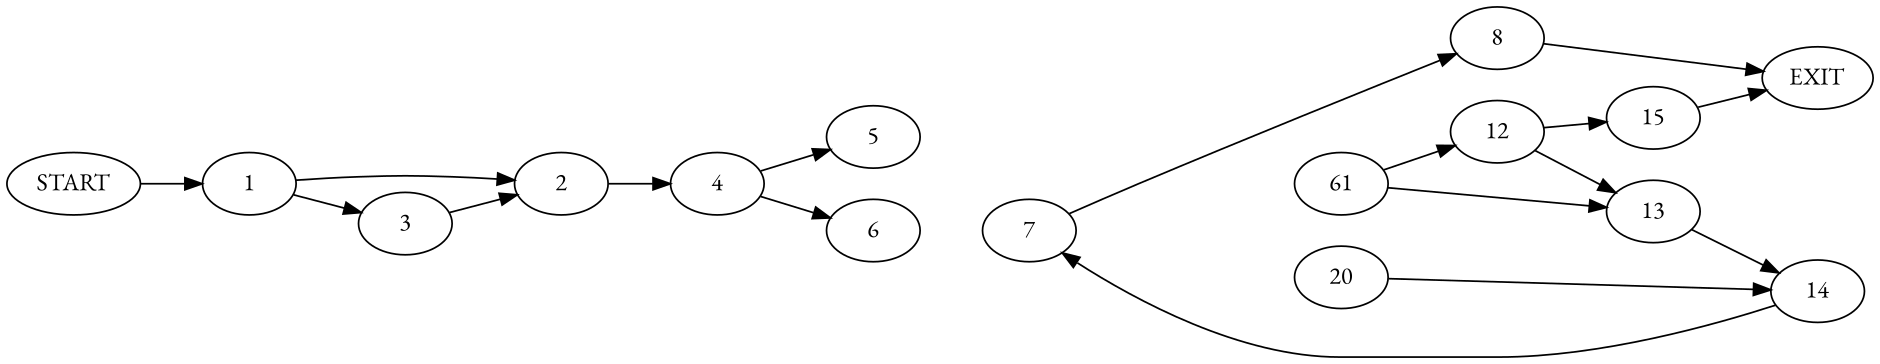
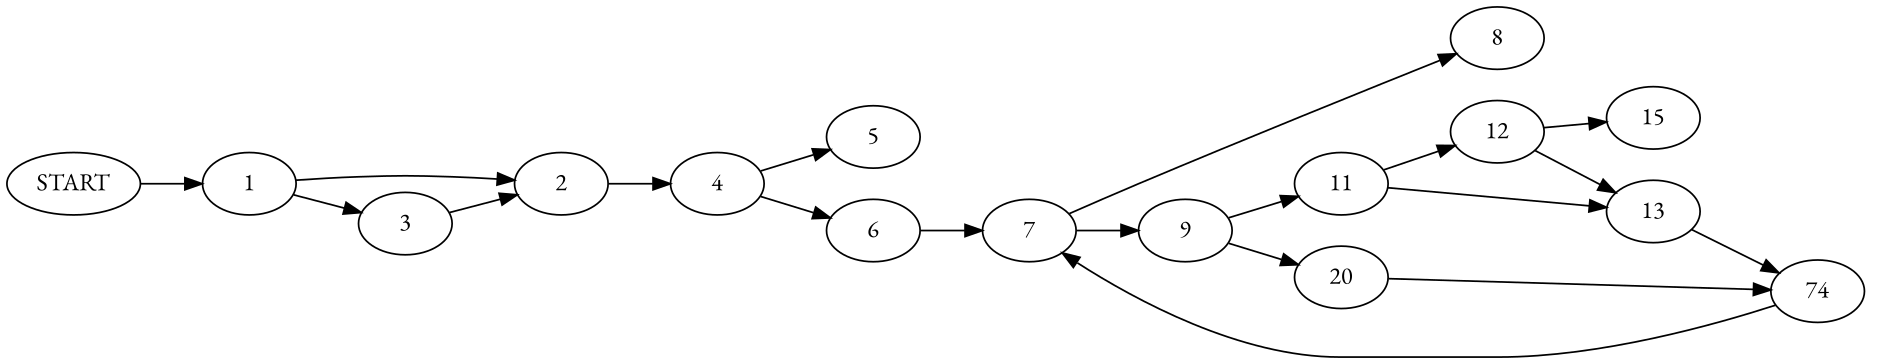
(1818, 78) -> none
(1341, 184) -> (1341, 184)
none -> (943, 231)
none -> (1185, 231)
(1818, 291) -> (1818, 291)
